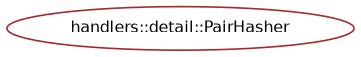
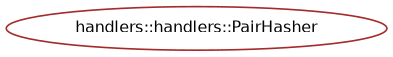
(180, 28) -> (197, 28)
